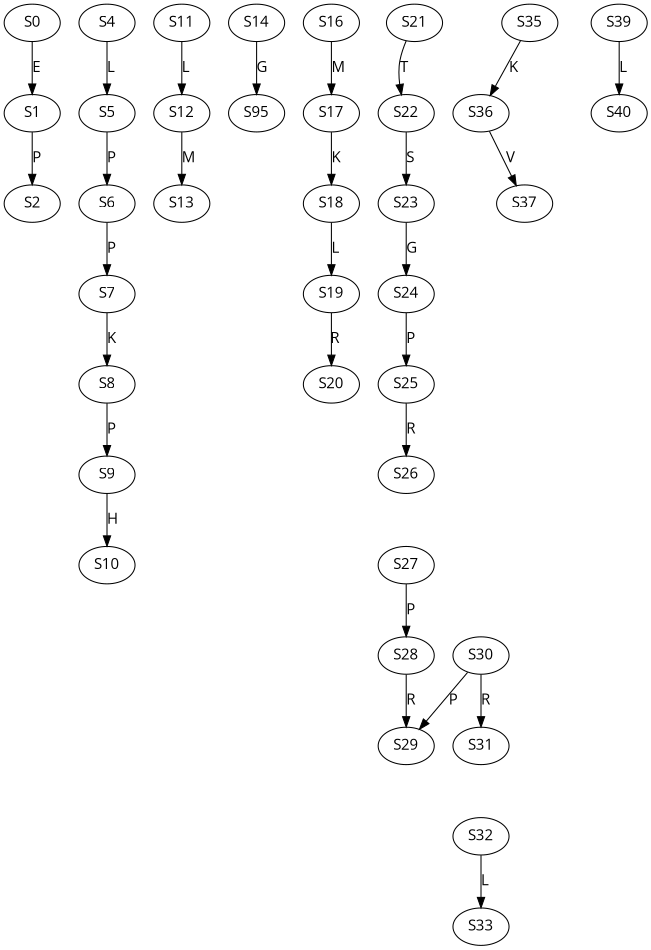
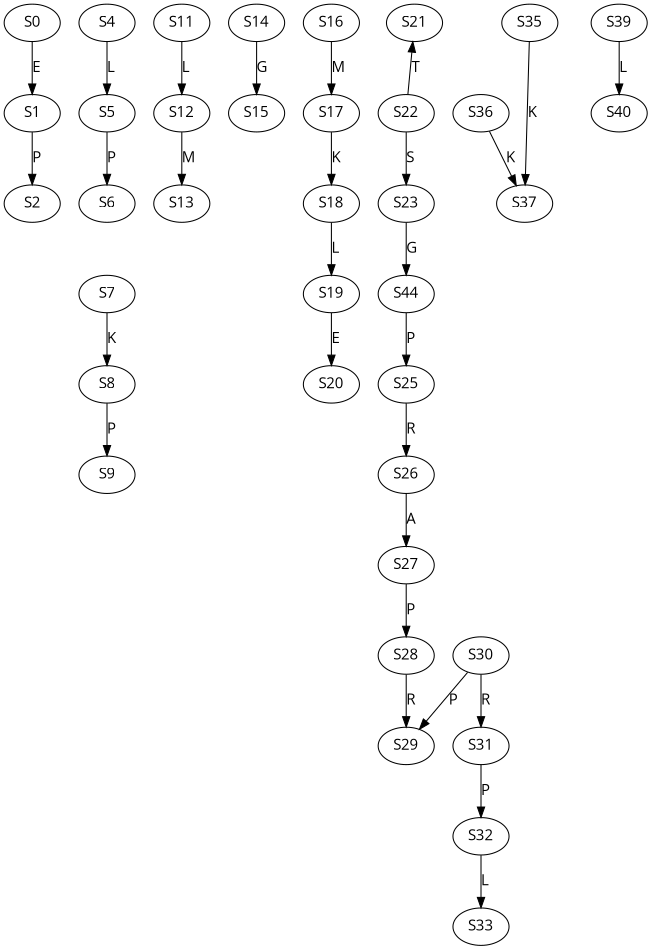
(400, 62) -> (410, 73)
(508, 63) -> (527, 108)
(257, 113) -> (257, 113)
(511, 158) -> (511, 158)
(107, 244) -> none
(406, 294) -> (406, 294)
(336, 339) -> (336, 339)
none -> (406, 515)
(107, 565) -> none
none -> (481, 786)
